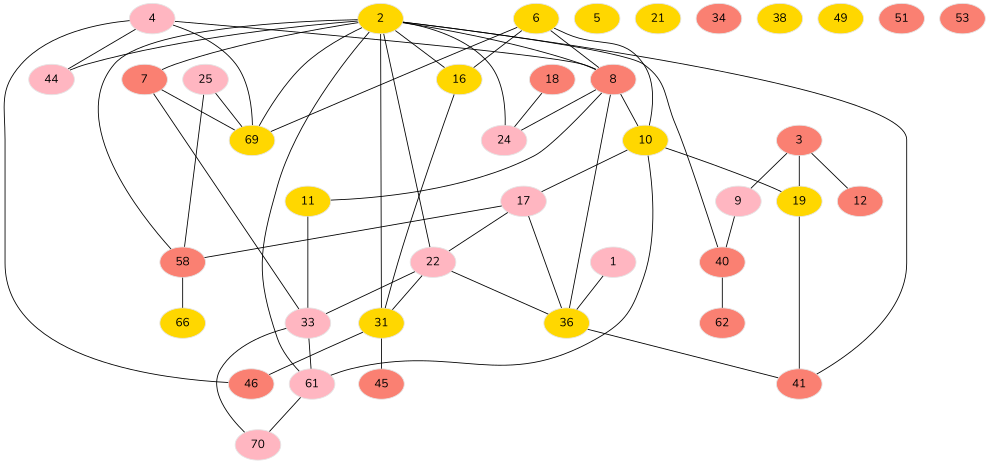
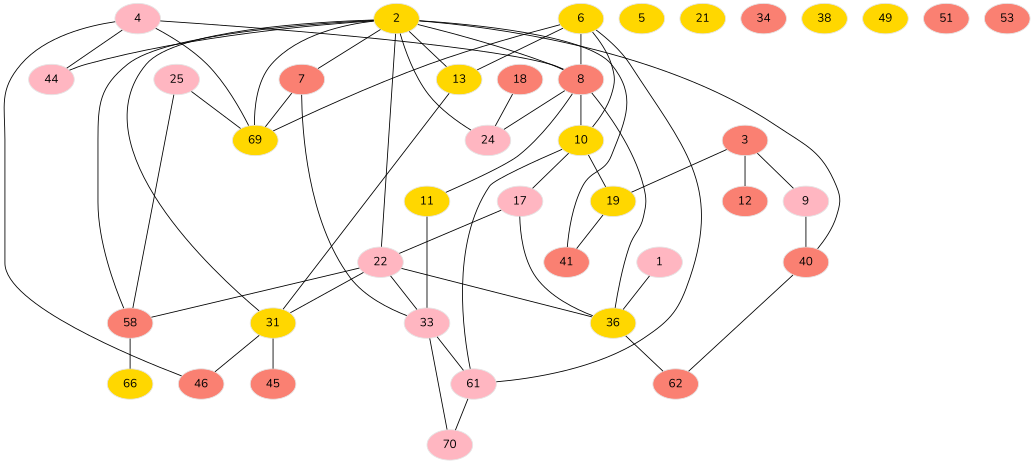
(459, 80) -> (459, 80)
(275, 193) -> (696, 254)
(353, 232) -> (255, 293)
(683, 354) -> (644, 354)
